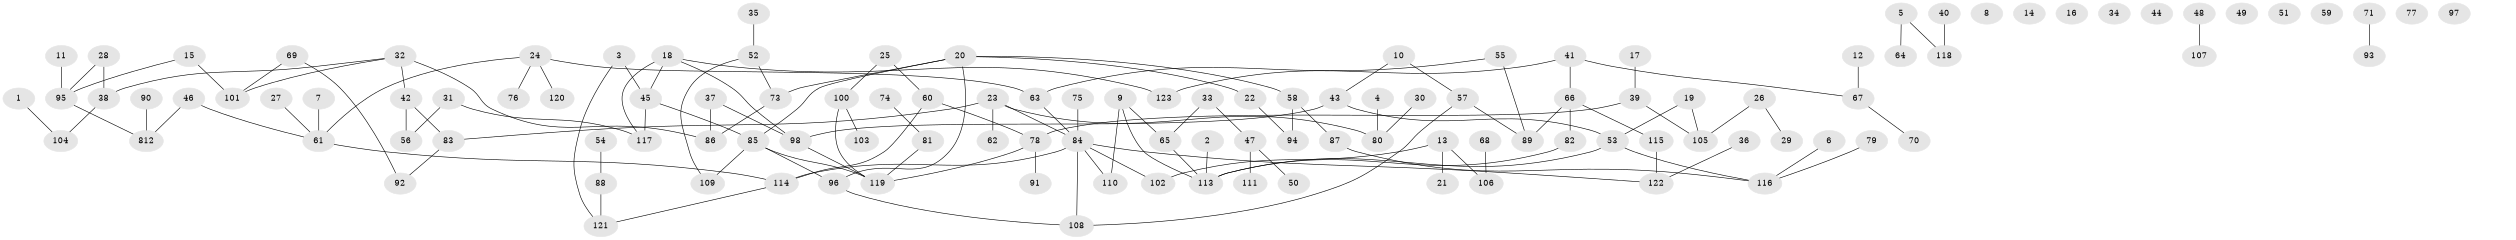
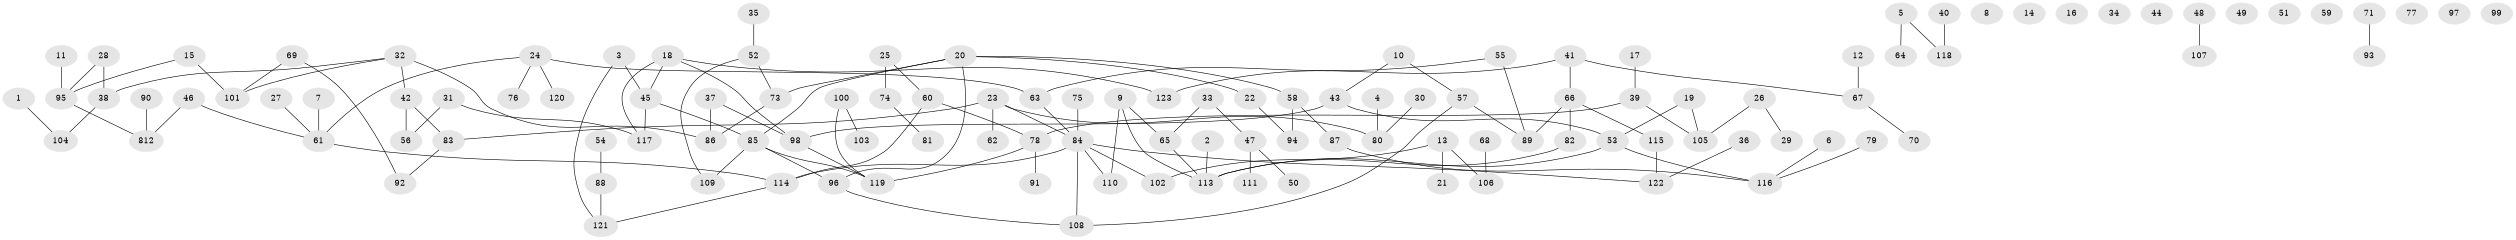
none -> (2497, 14)
(860, 81) -> (885, 78)
(905, 160) -> none
